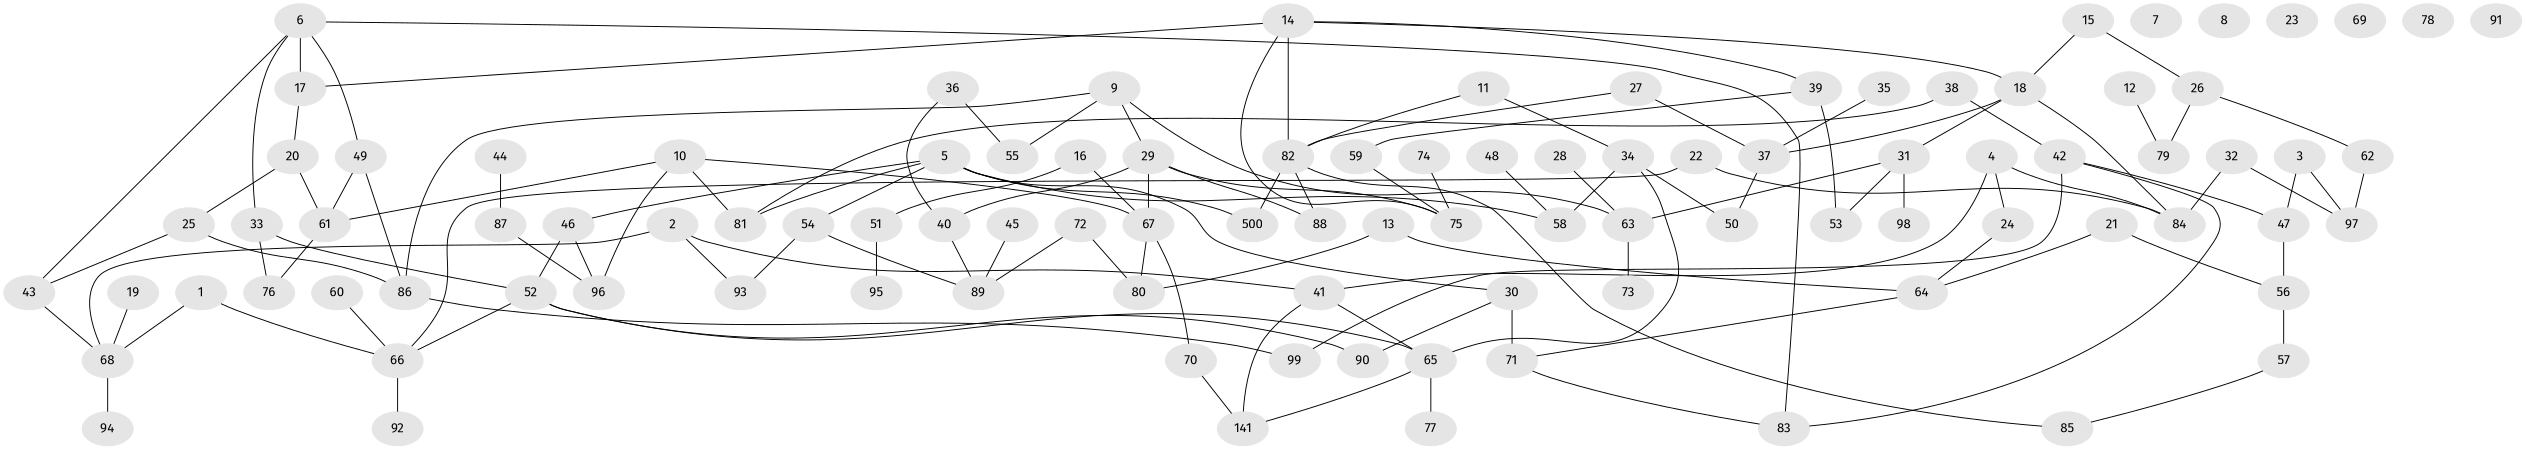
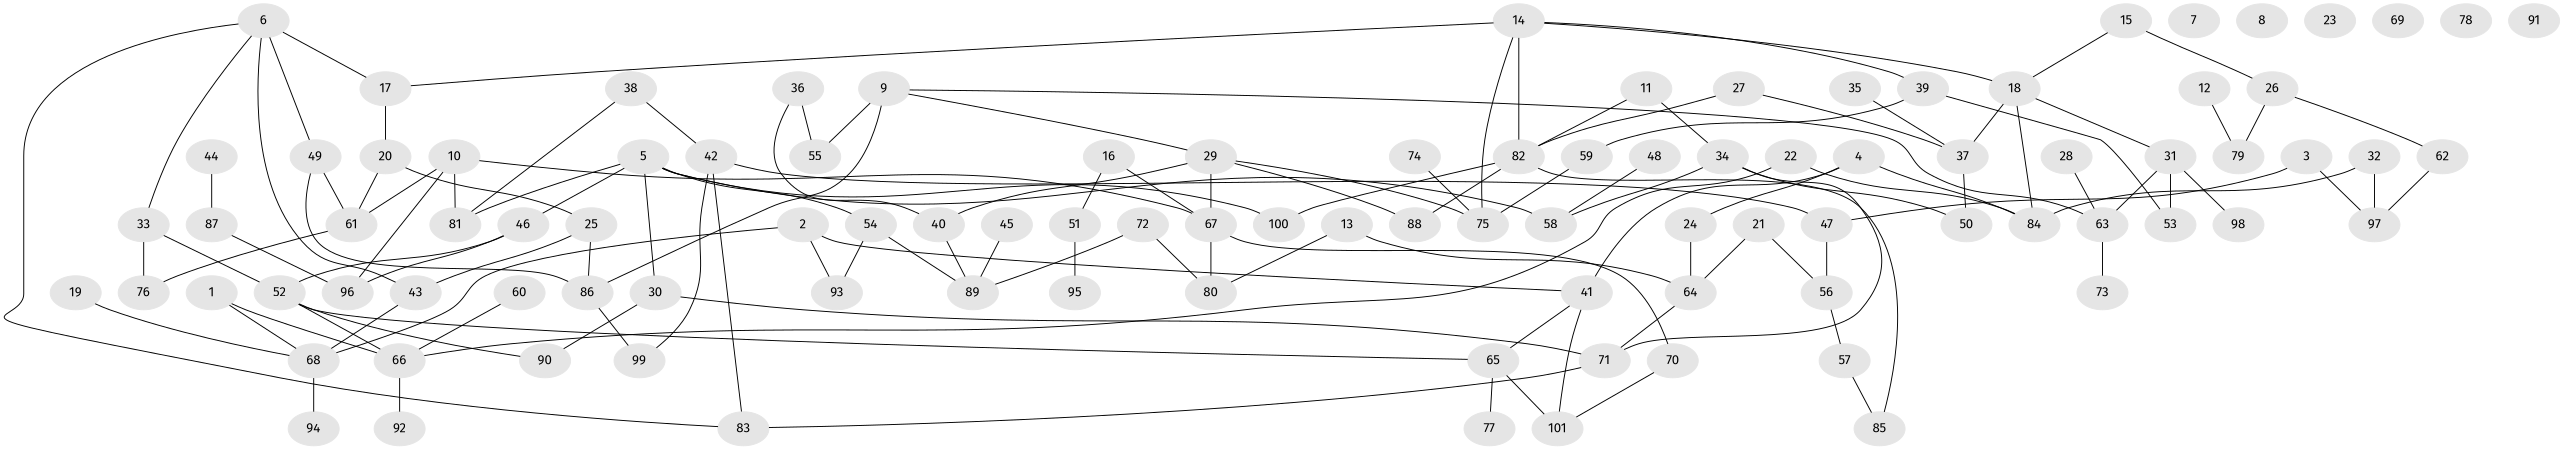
(1252, 225) -> (1279, 225)
(1650, 322) -> (1860, 310)
(1243, 429) -> (1557, 429)
